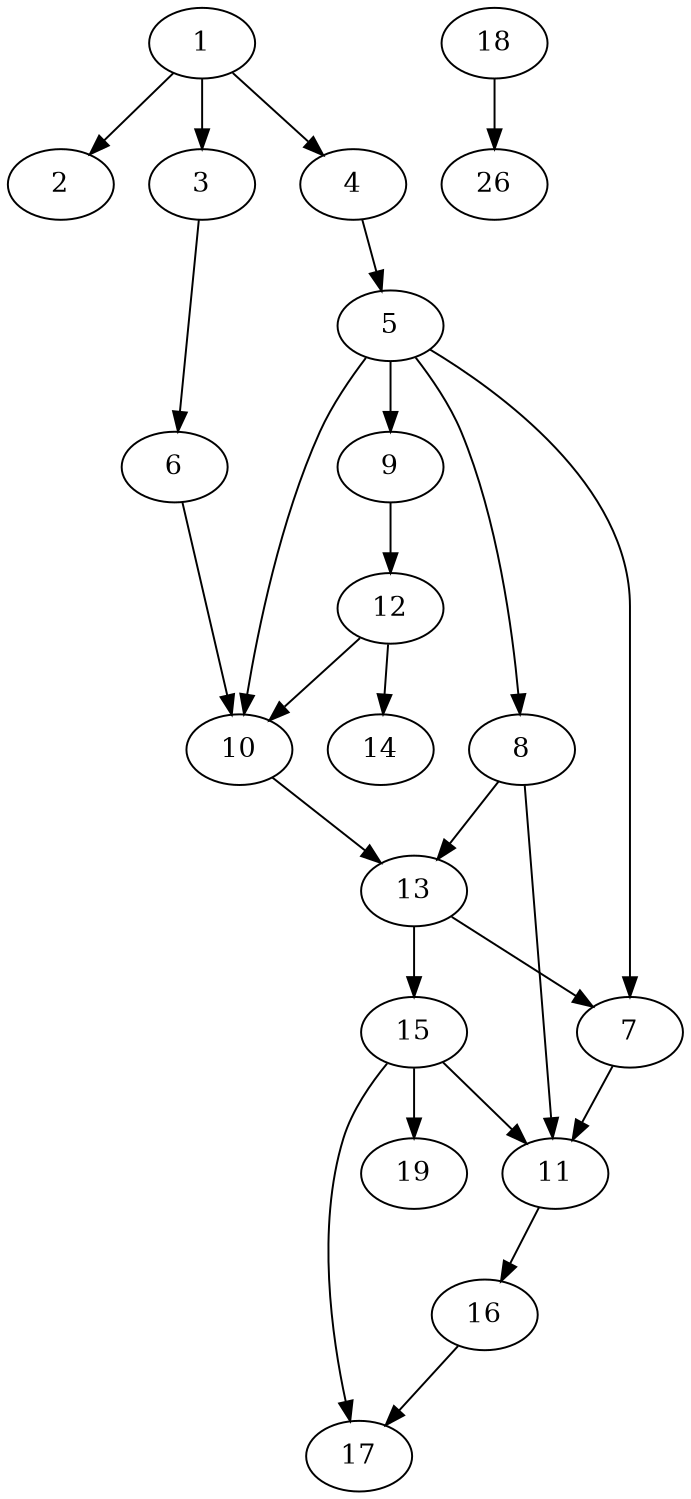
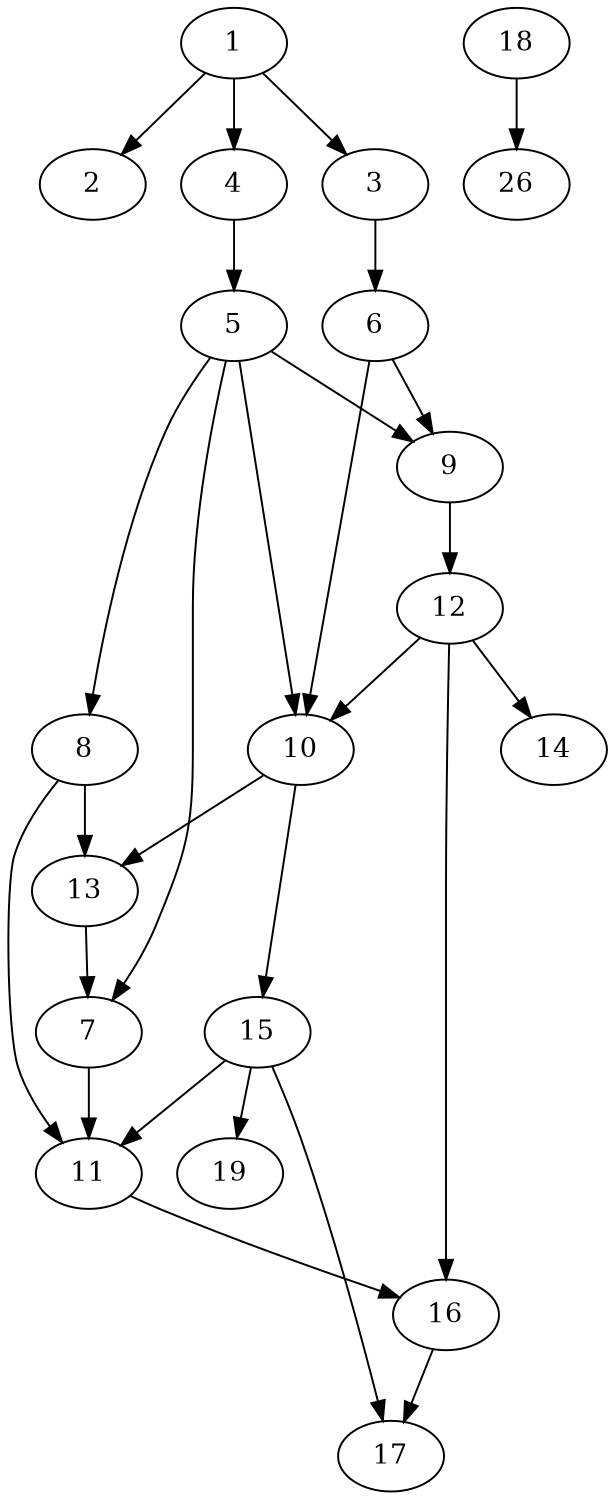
none -> (408, 388)
(414, 952) -> (281, 881)
none -> (446, 952)
